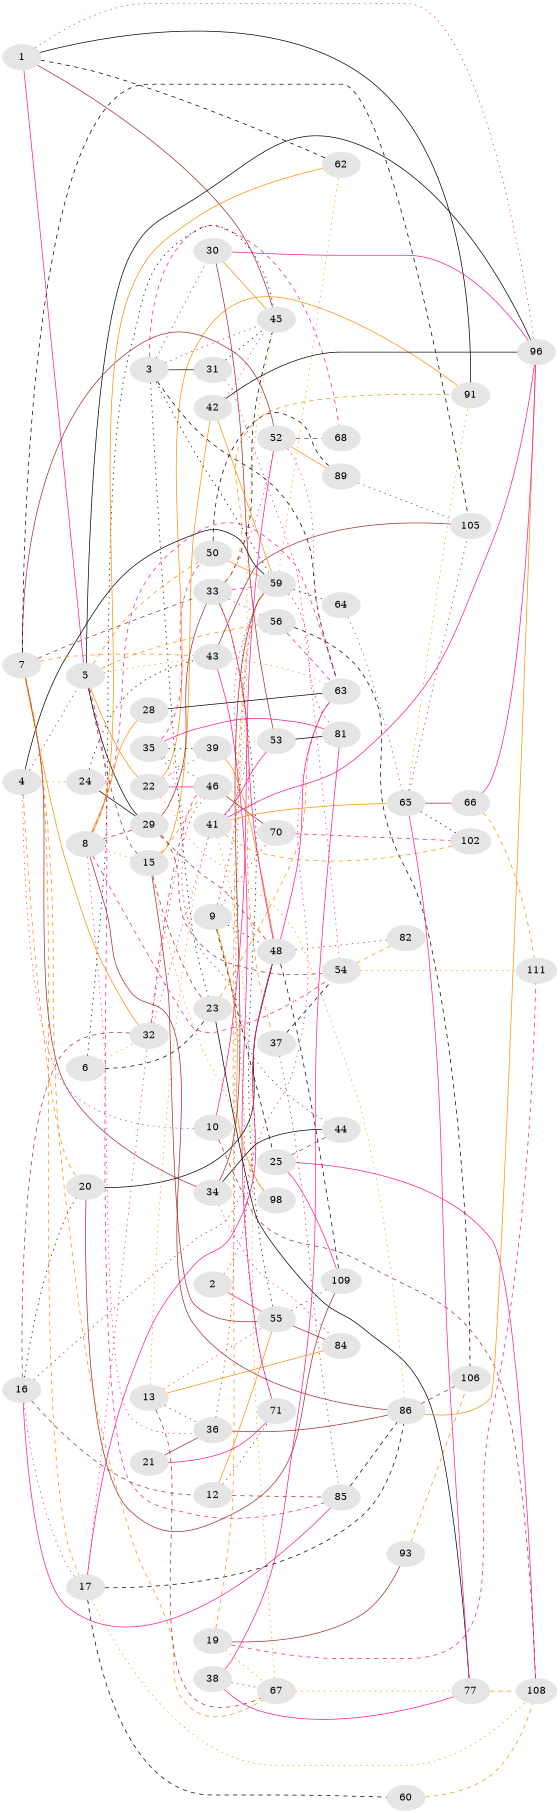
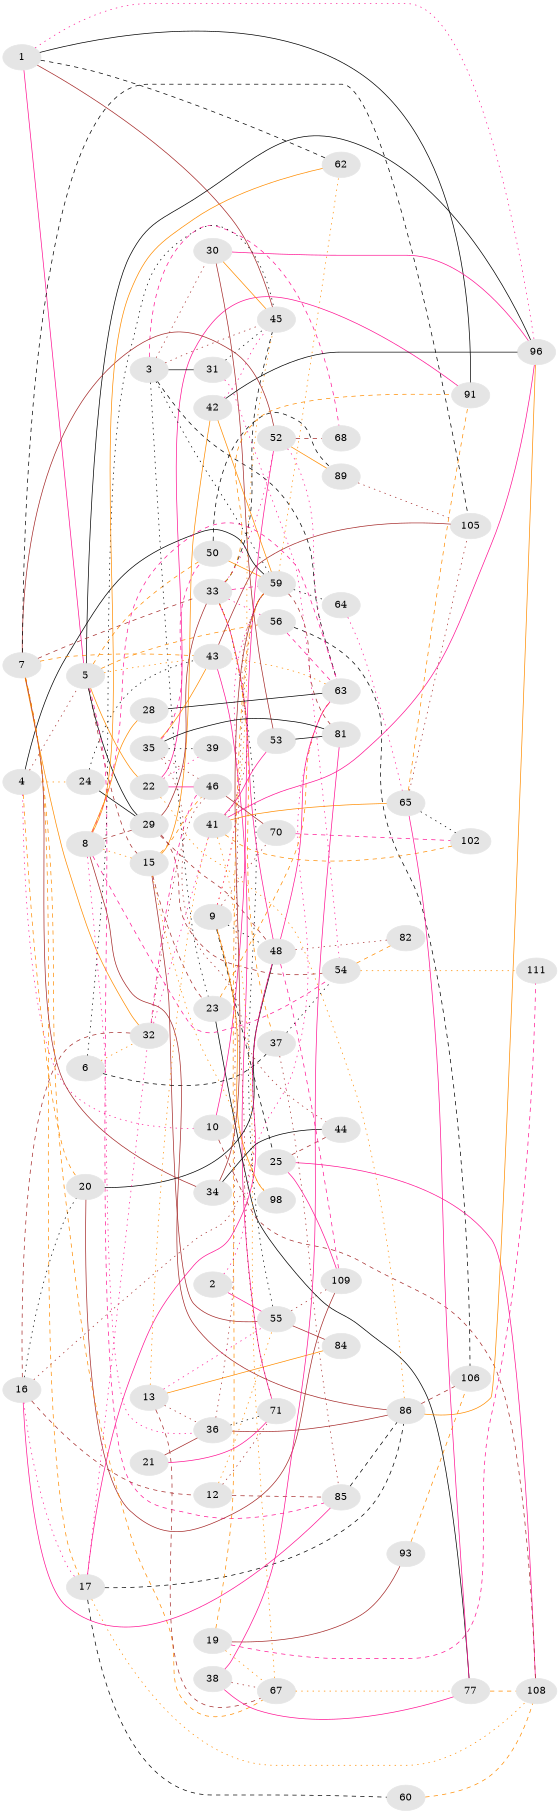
(181, 392) -> (181, 392)
(436, 599) -> (436, 599)
(309, 659) -> (309, 659)
none -> (194, 691)
(255, 718) -> (255, 718)
(471, 803) -> none
(256, 847) -> none
(311, 1005) -> (311, 1005)
(161, 1058) -> (188, 1085)
(310, 1100) -> (310, 1100)
(259, 1272) -> none
(247, 1408) -> (247, 1408)
none -> (248, 1420)
